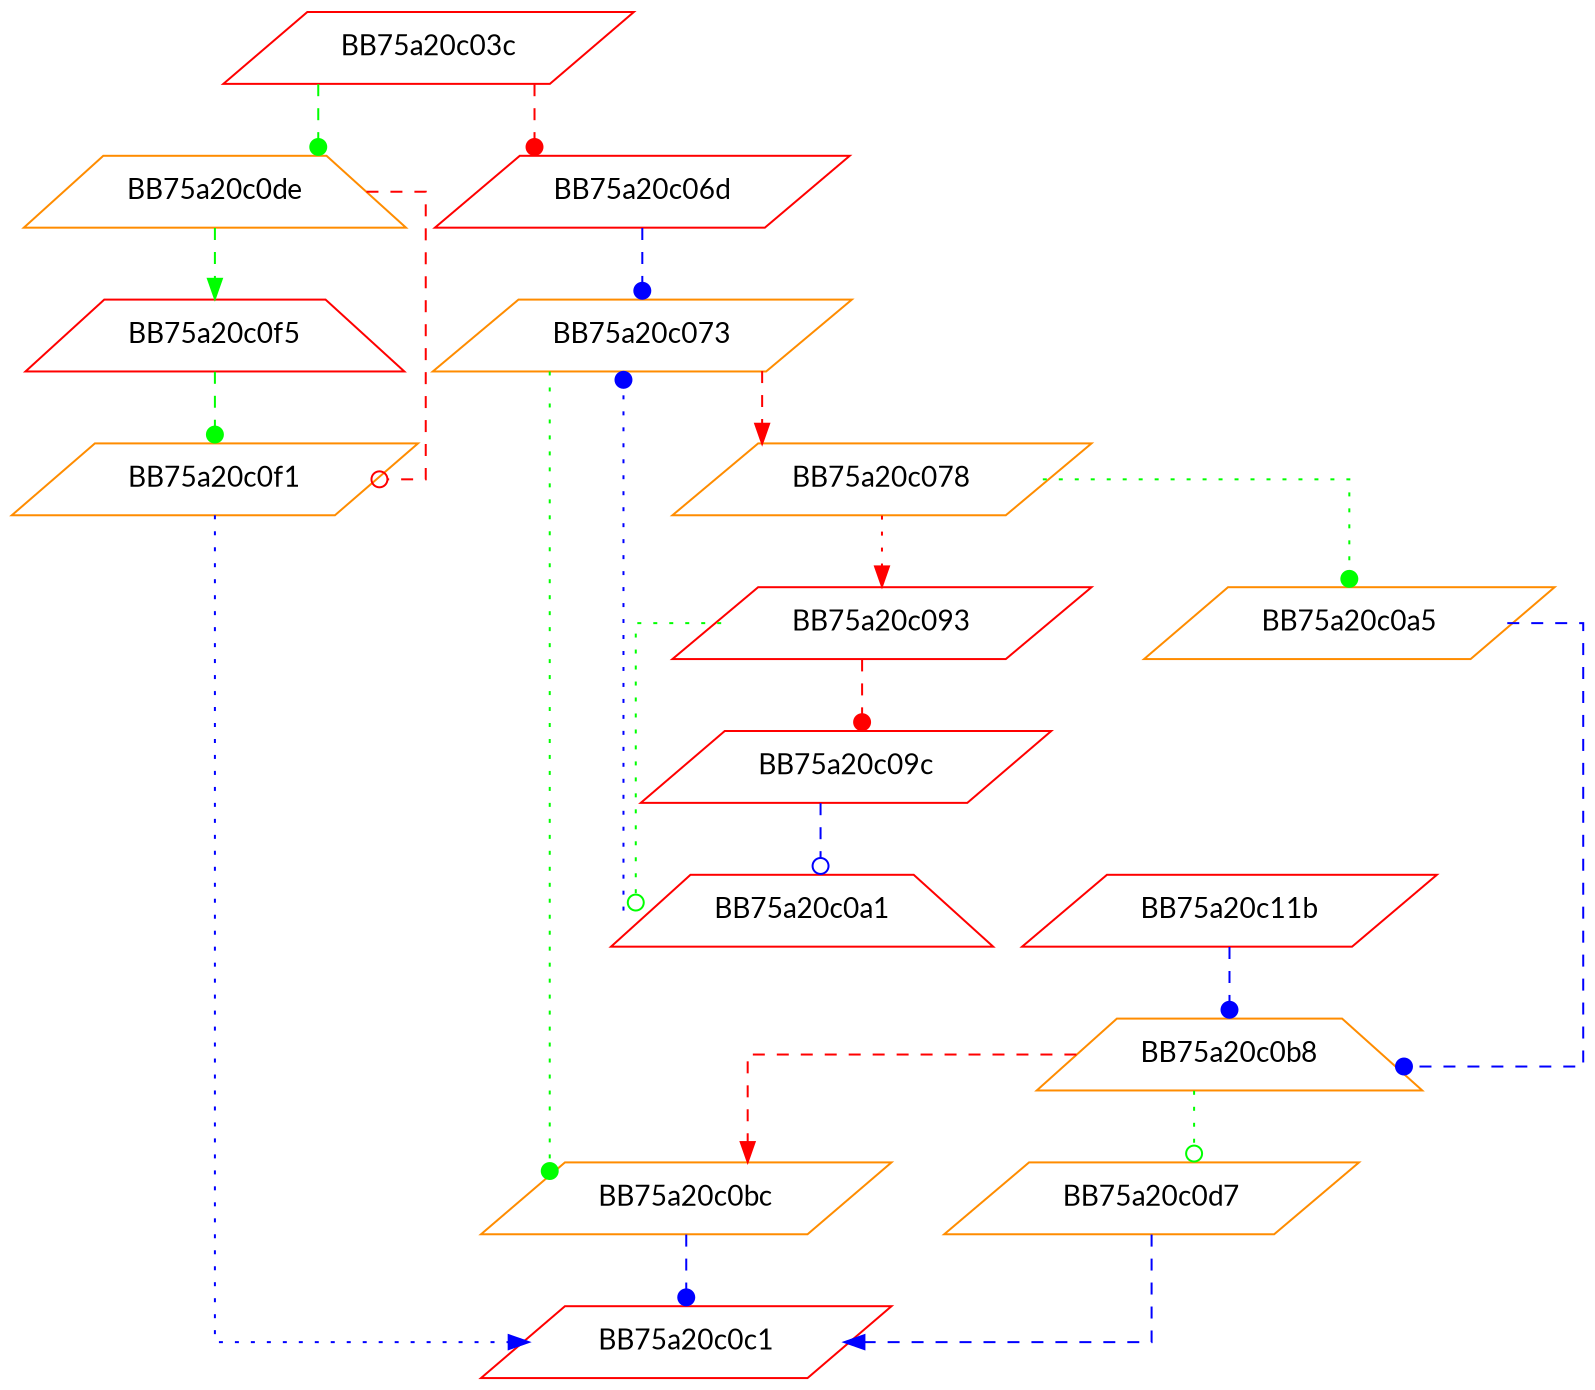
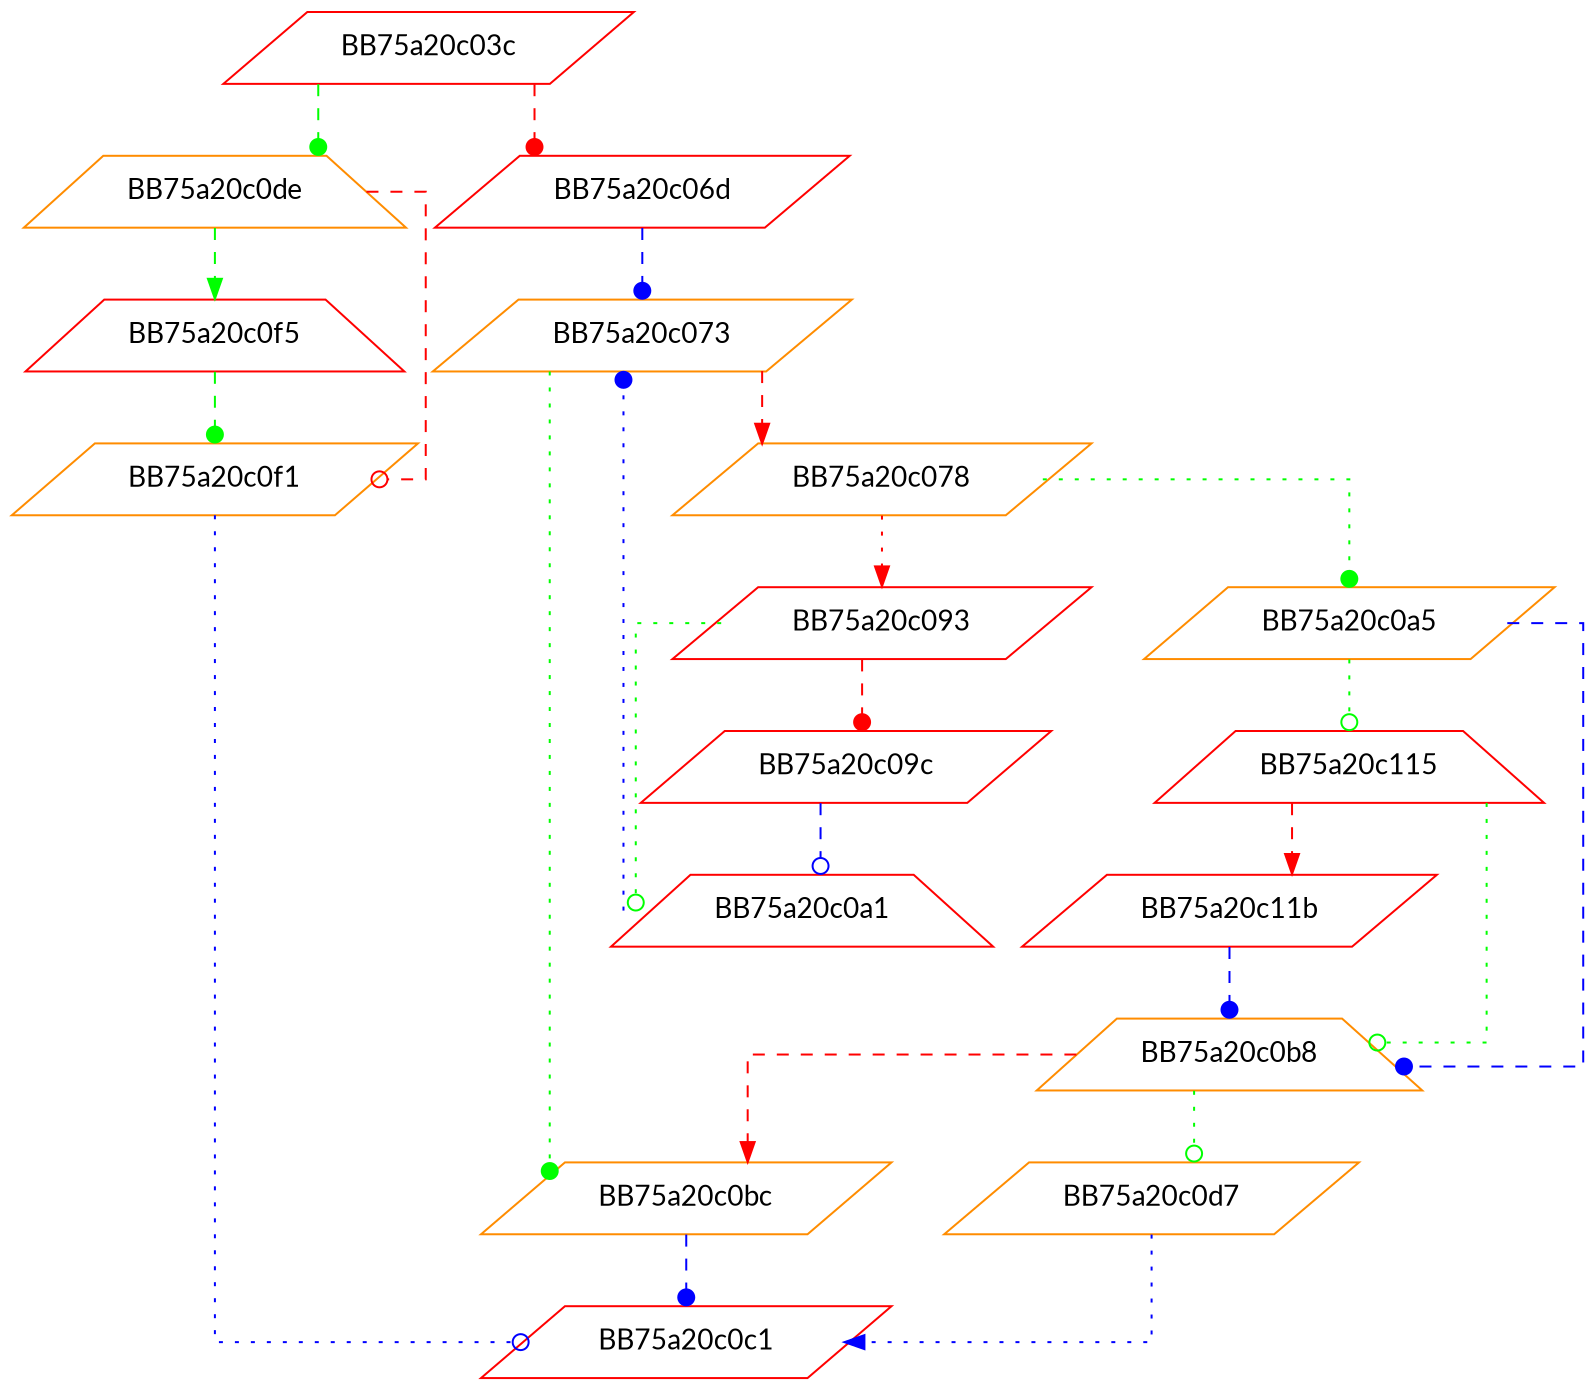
none -> (1349, 767)
(215, 1078) -> (215, 1078)
(1062, 1342) -> (1062, 1342)
